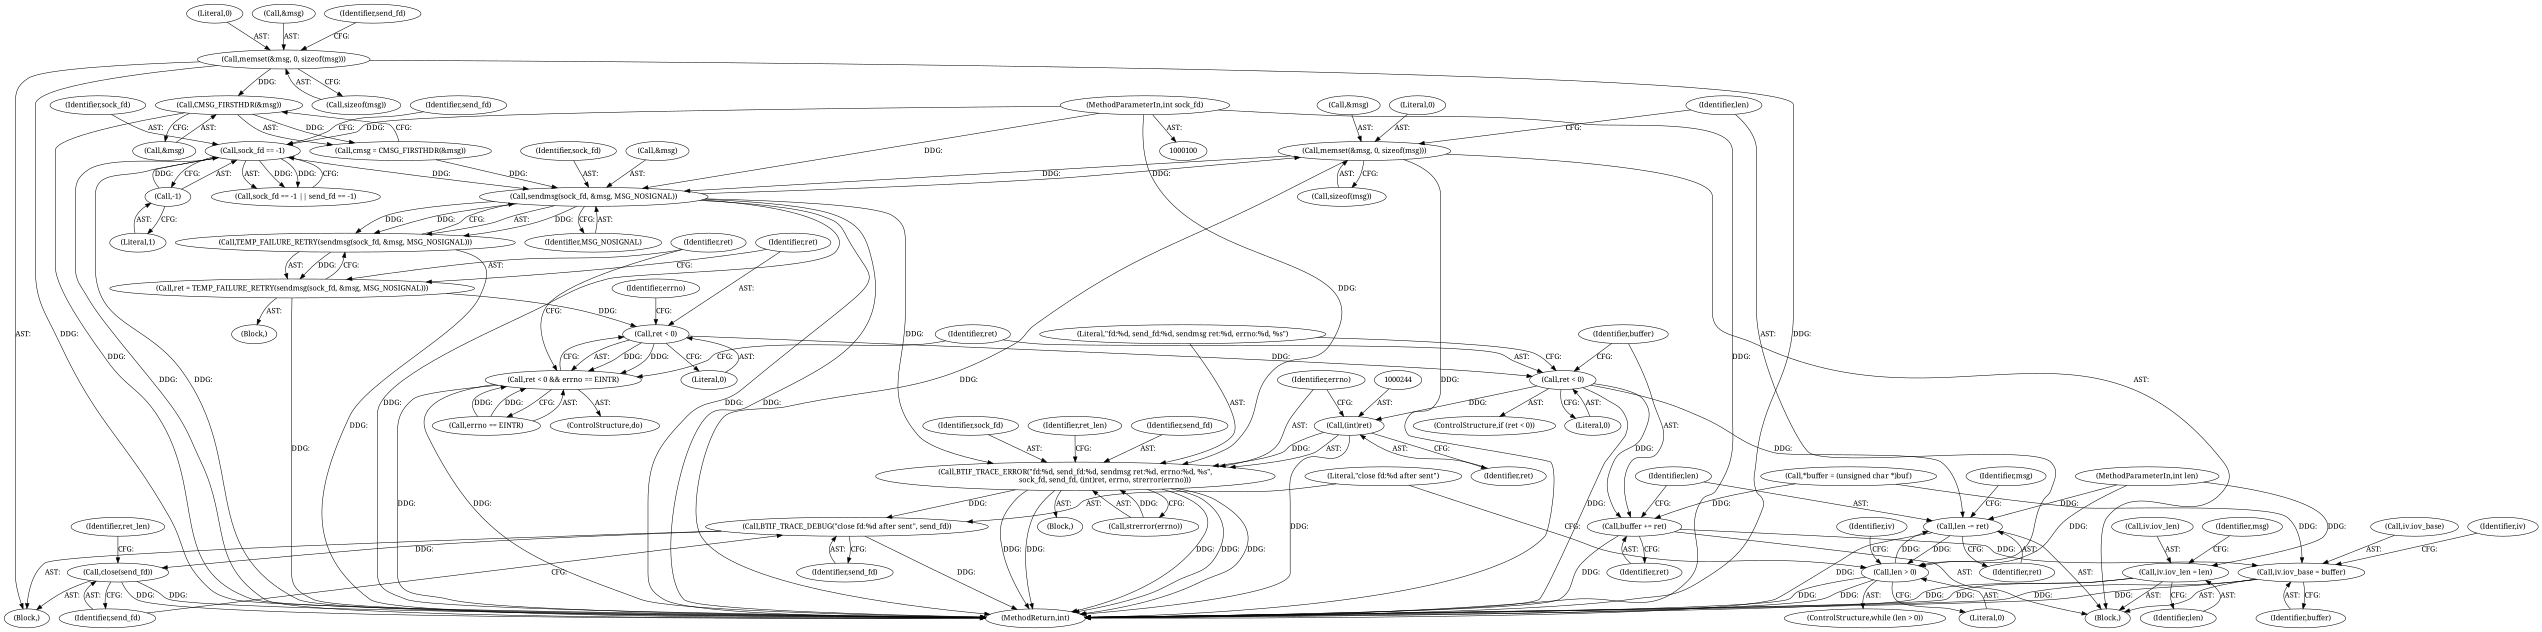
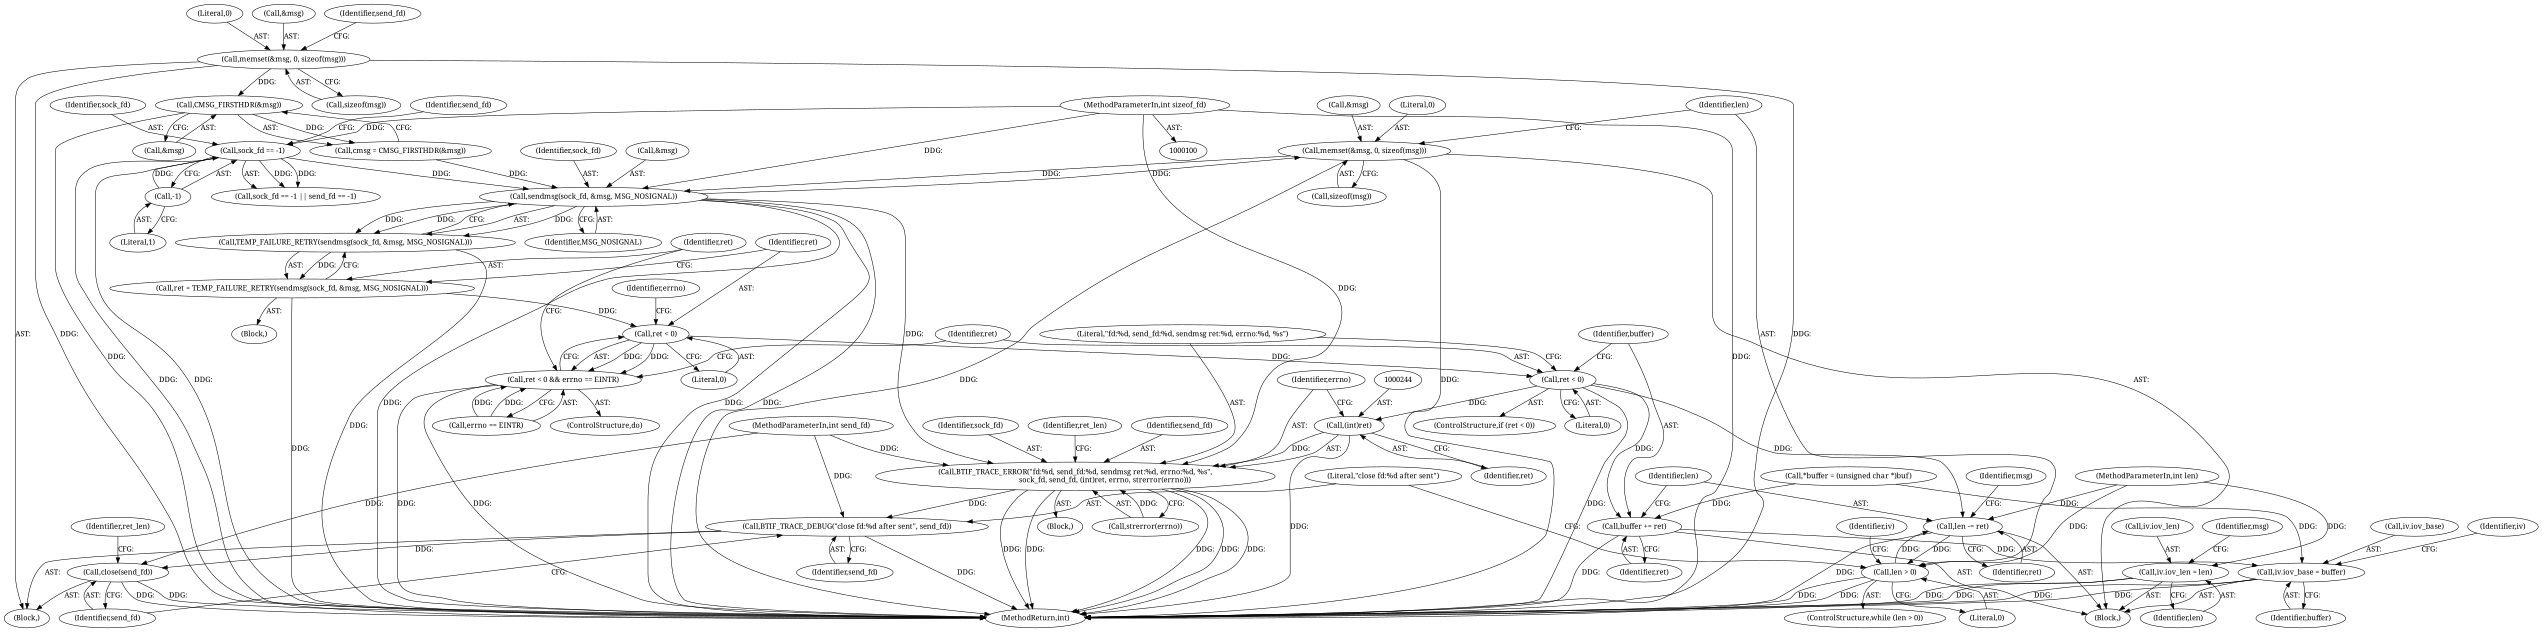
(1145, 105) -> (1145, 105)
(318, 167) -> none
none -> (811, 426)
